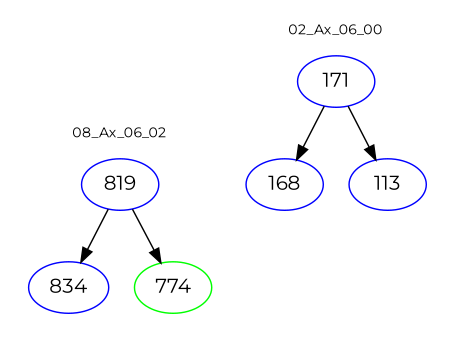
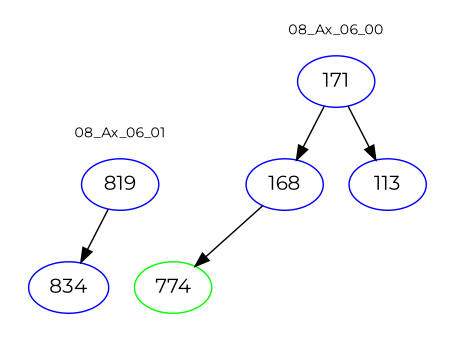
(336, 31) -> (336, 31)
(120, 134) -> (120, 134)
(143, 230) -> (234, 231)
